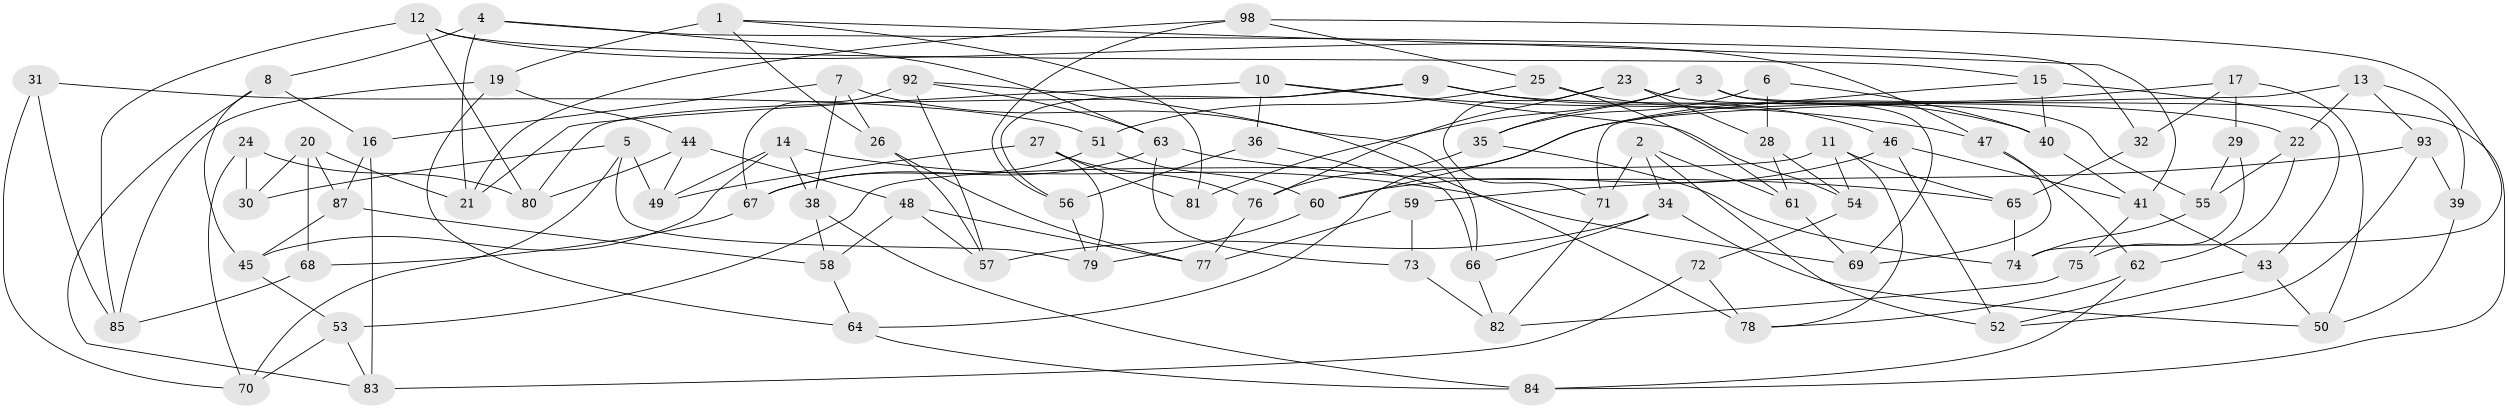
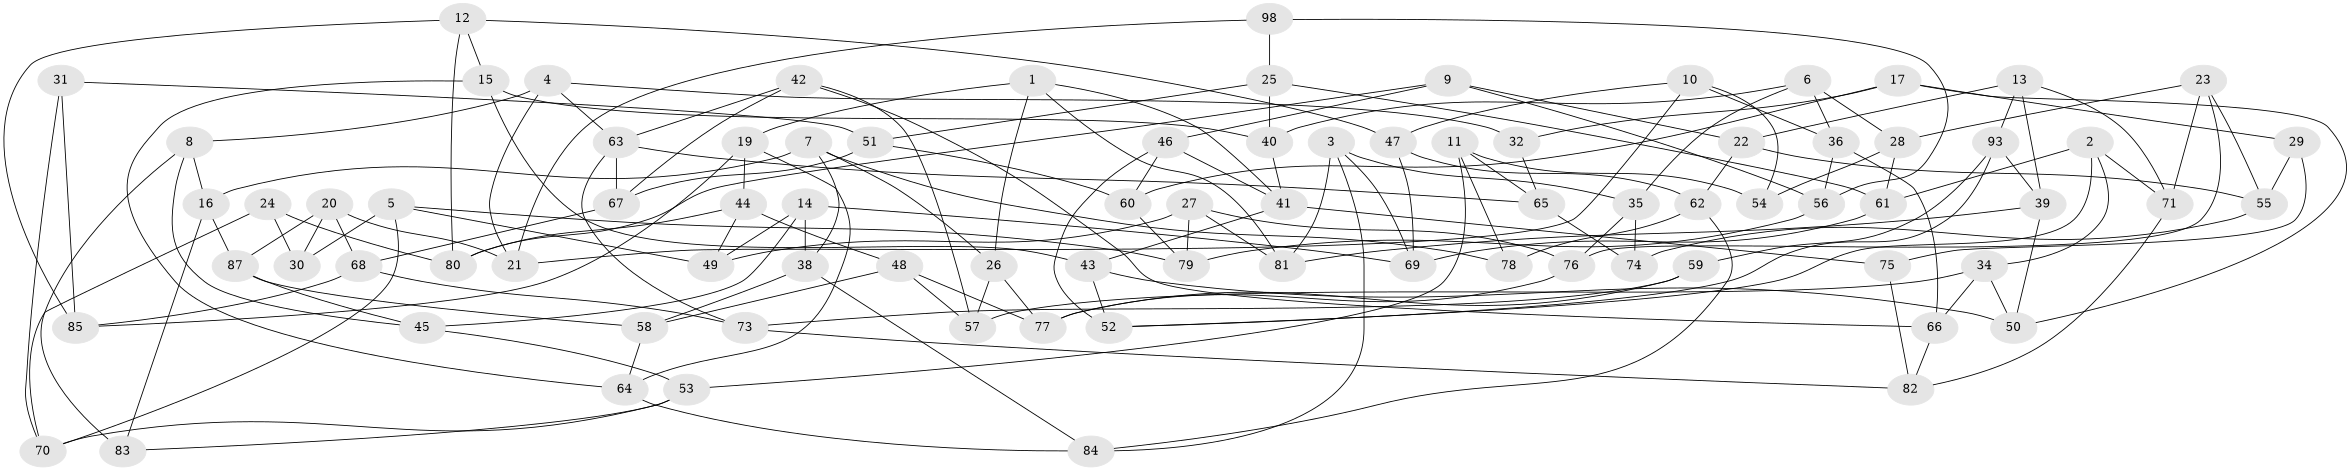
(2166, 40) -> none
(911, 81) -> (799, 81)
none -> (1822, 112)
none -> (1663, 233)
(1699, 266) -> none
none -> (552, 298)
